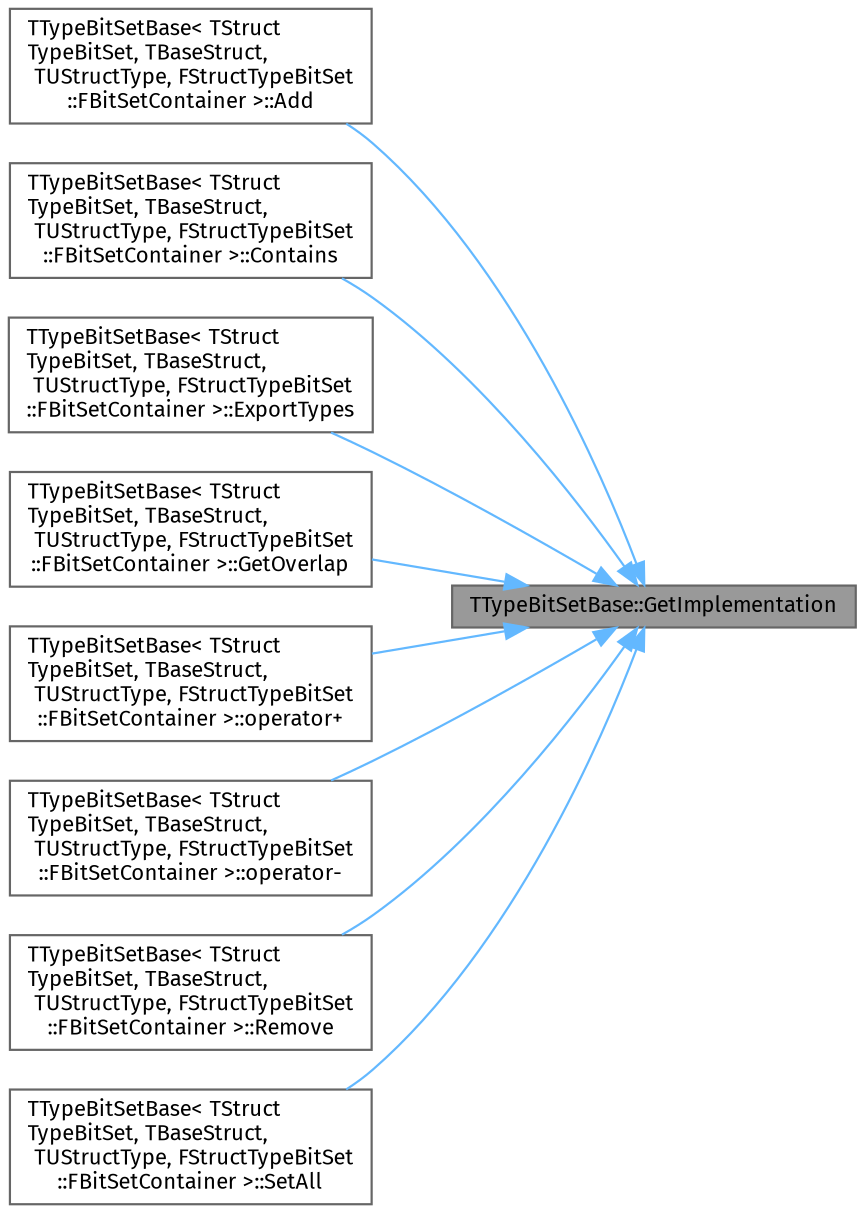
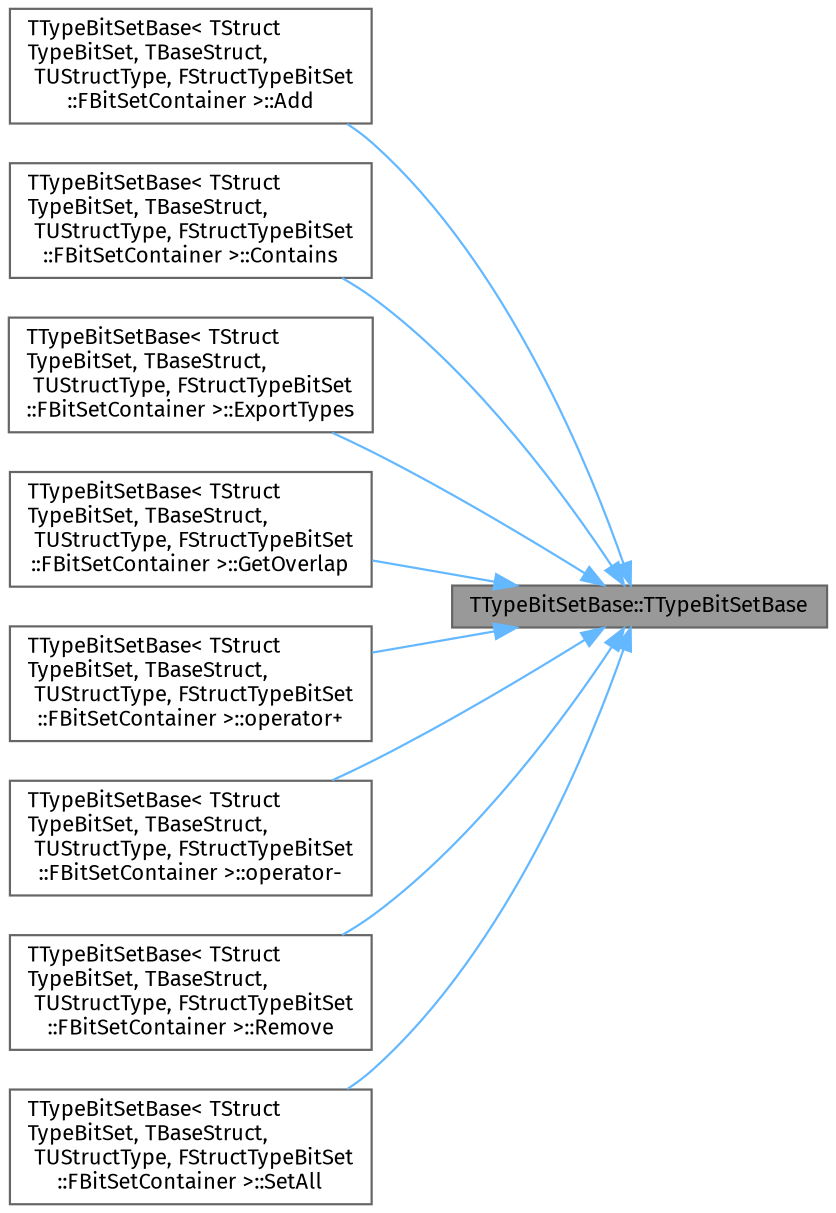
(654, 607) -> (640, 607)
